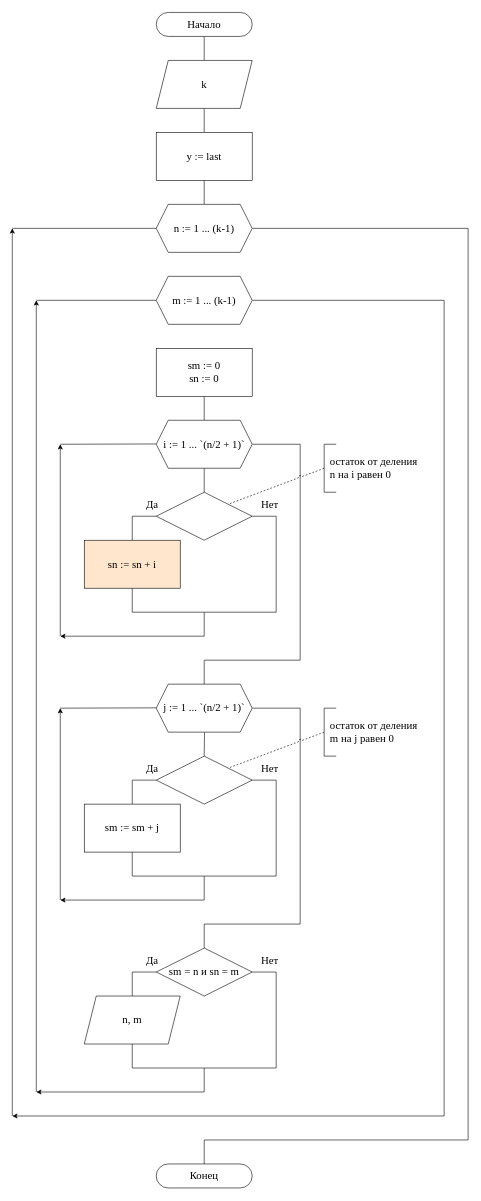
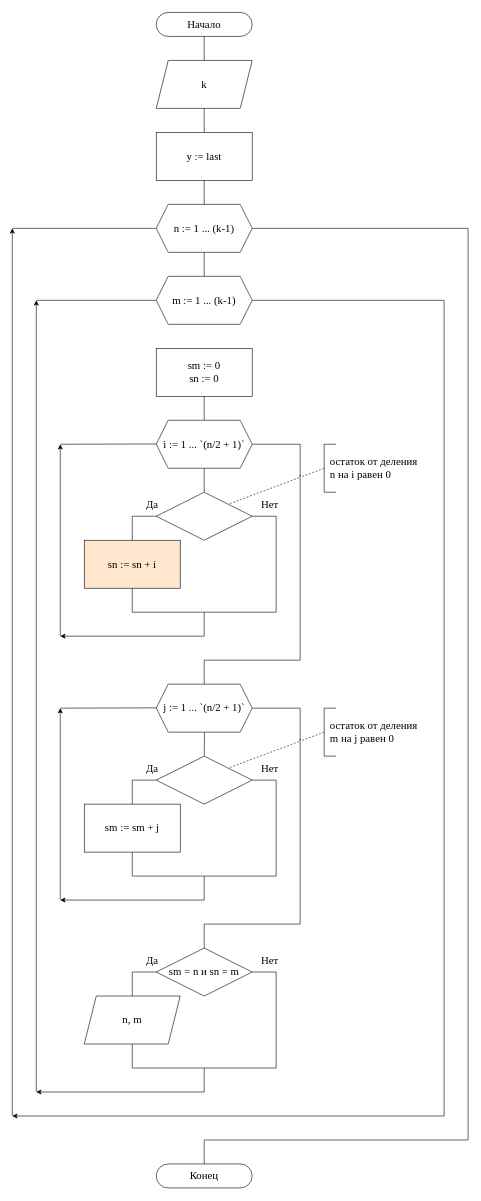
none -> (204, 264)
